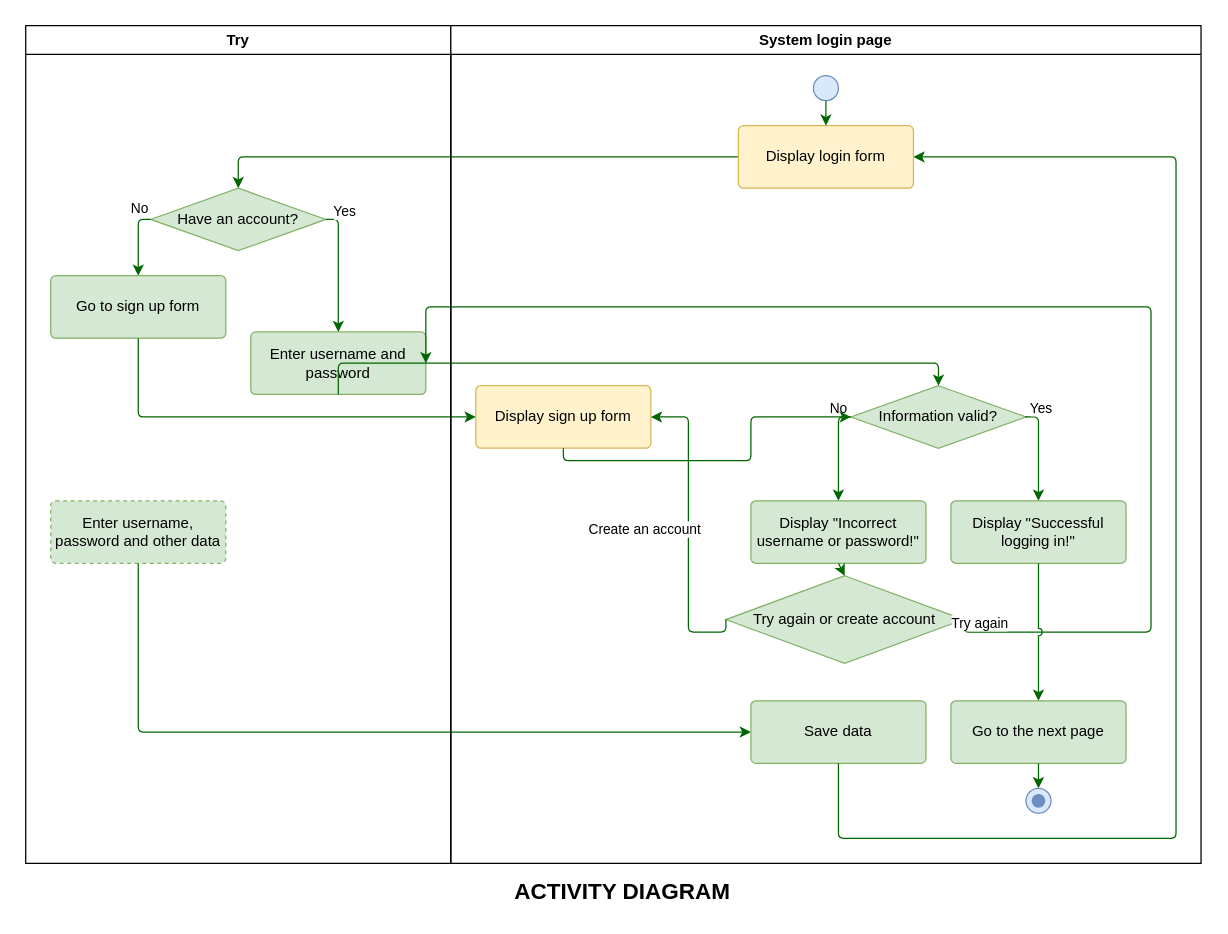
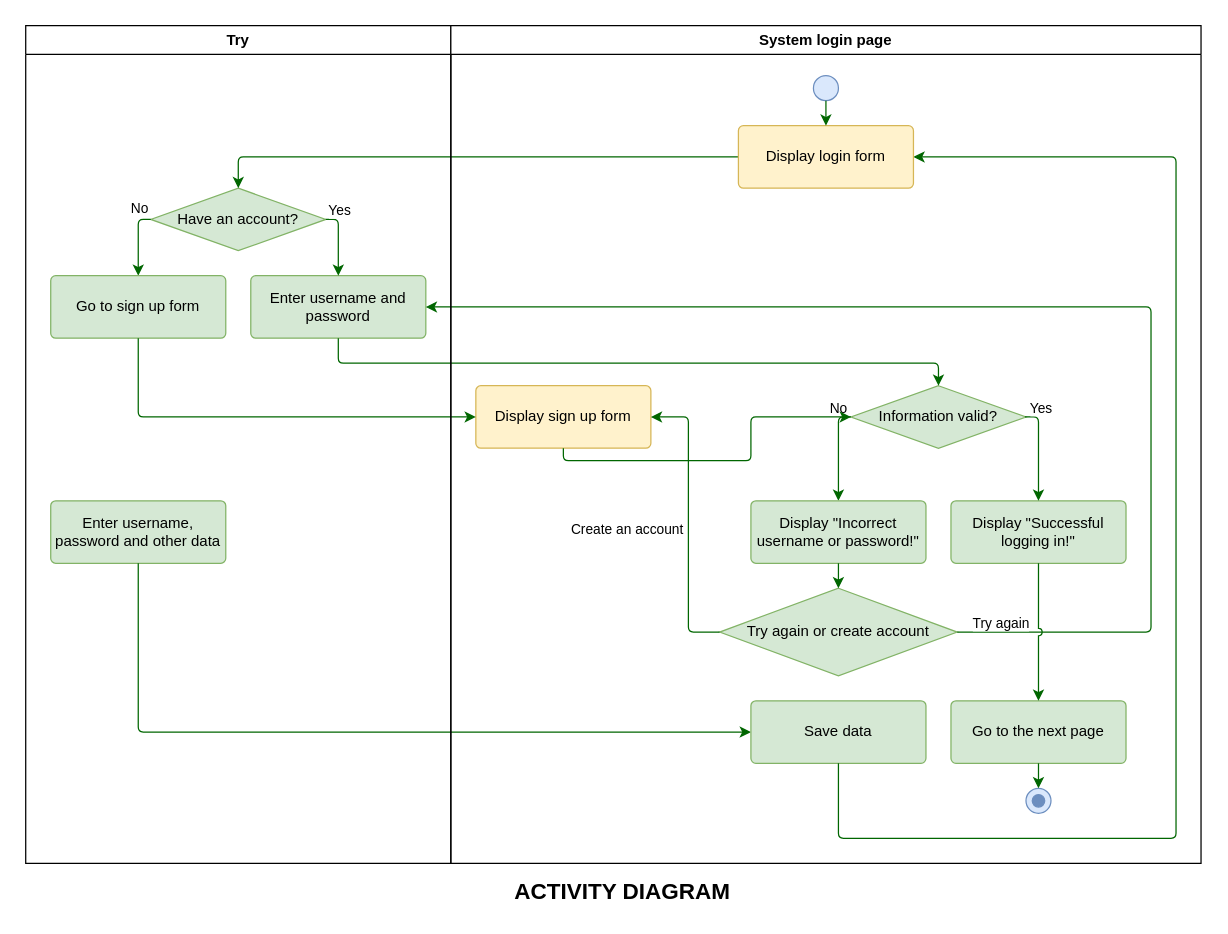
(338, 363) -> (338, 307)
(138, 532) -> (138, 532)
(844, 619) -> (838, 632)
